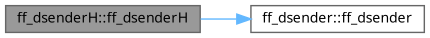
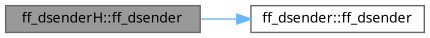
(103, 19) -> (103, 19)
